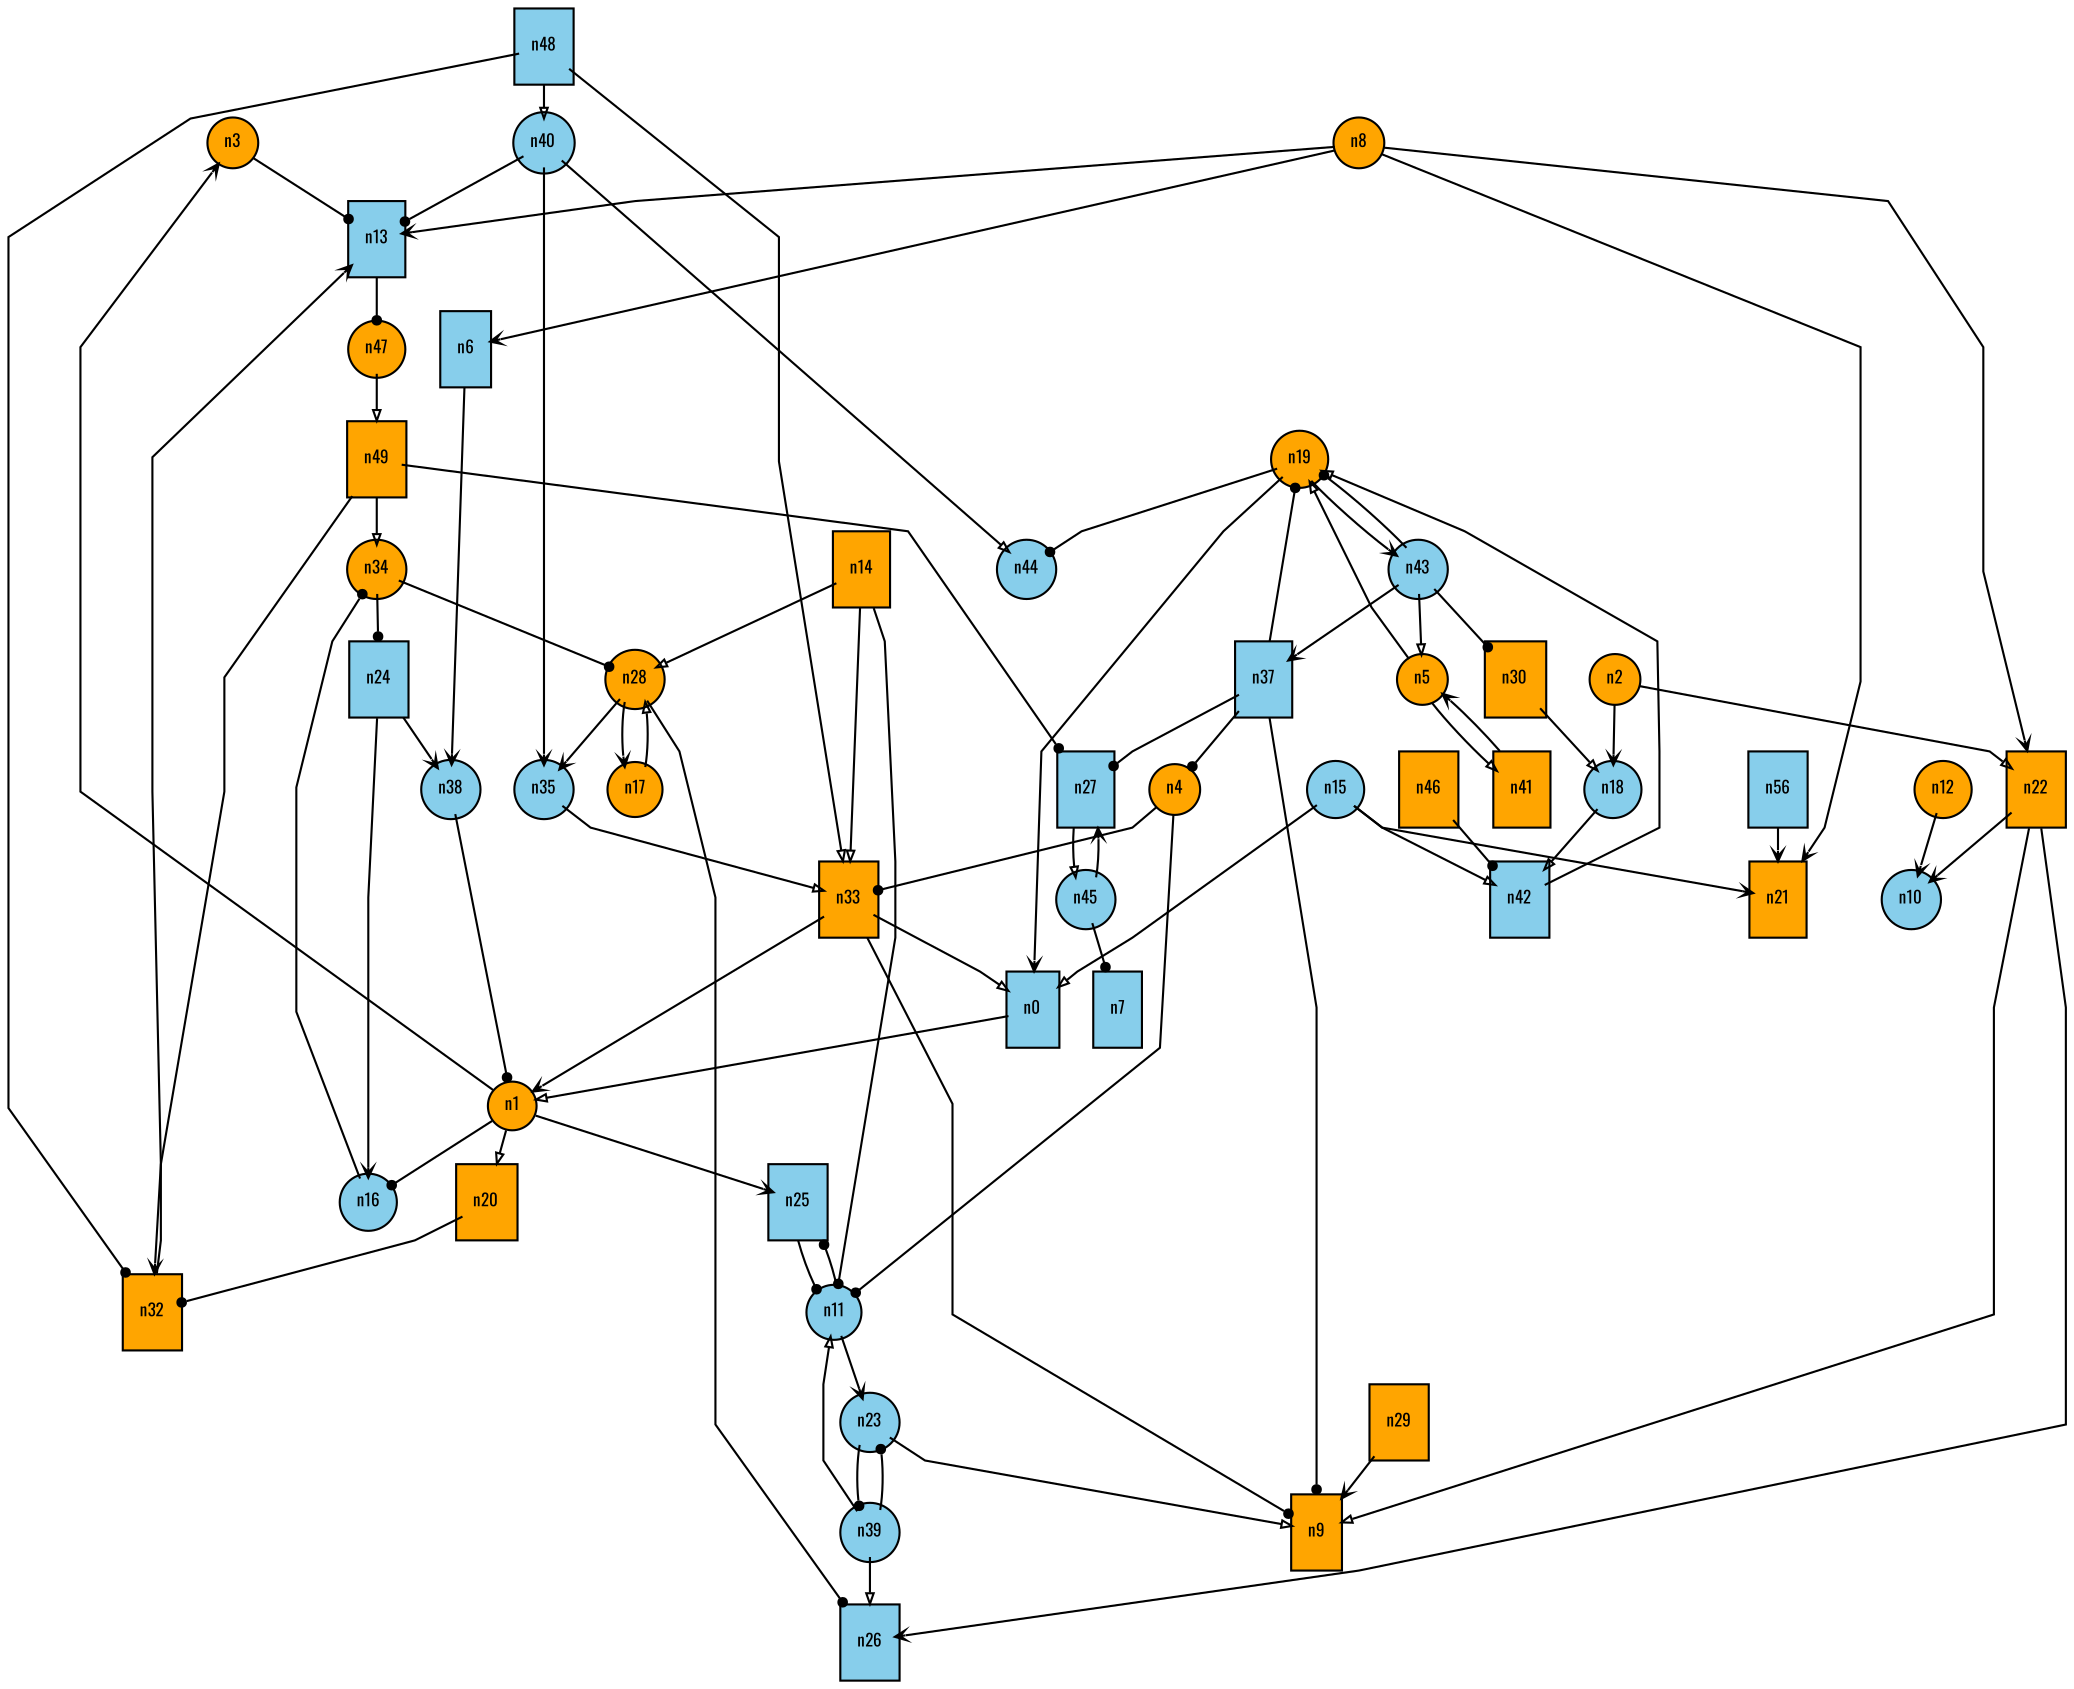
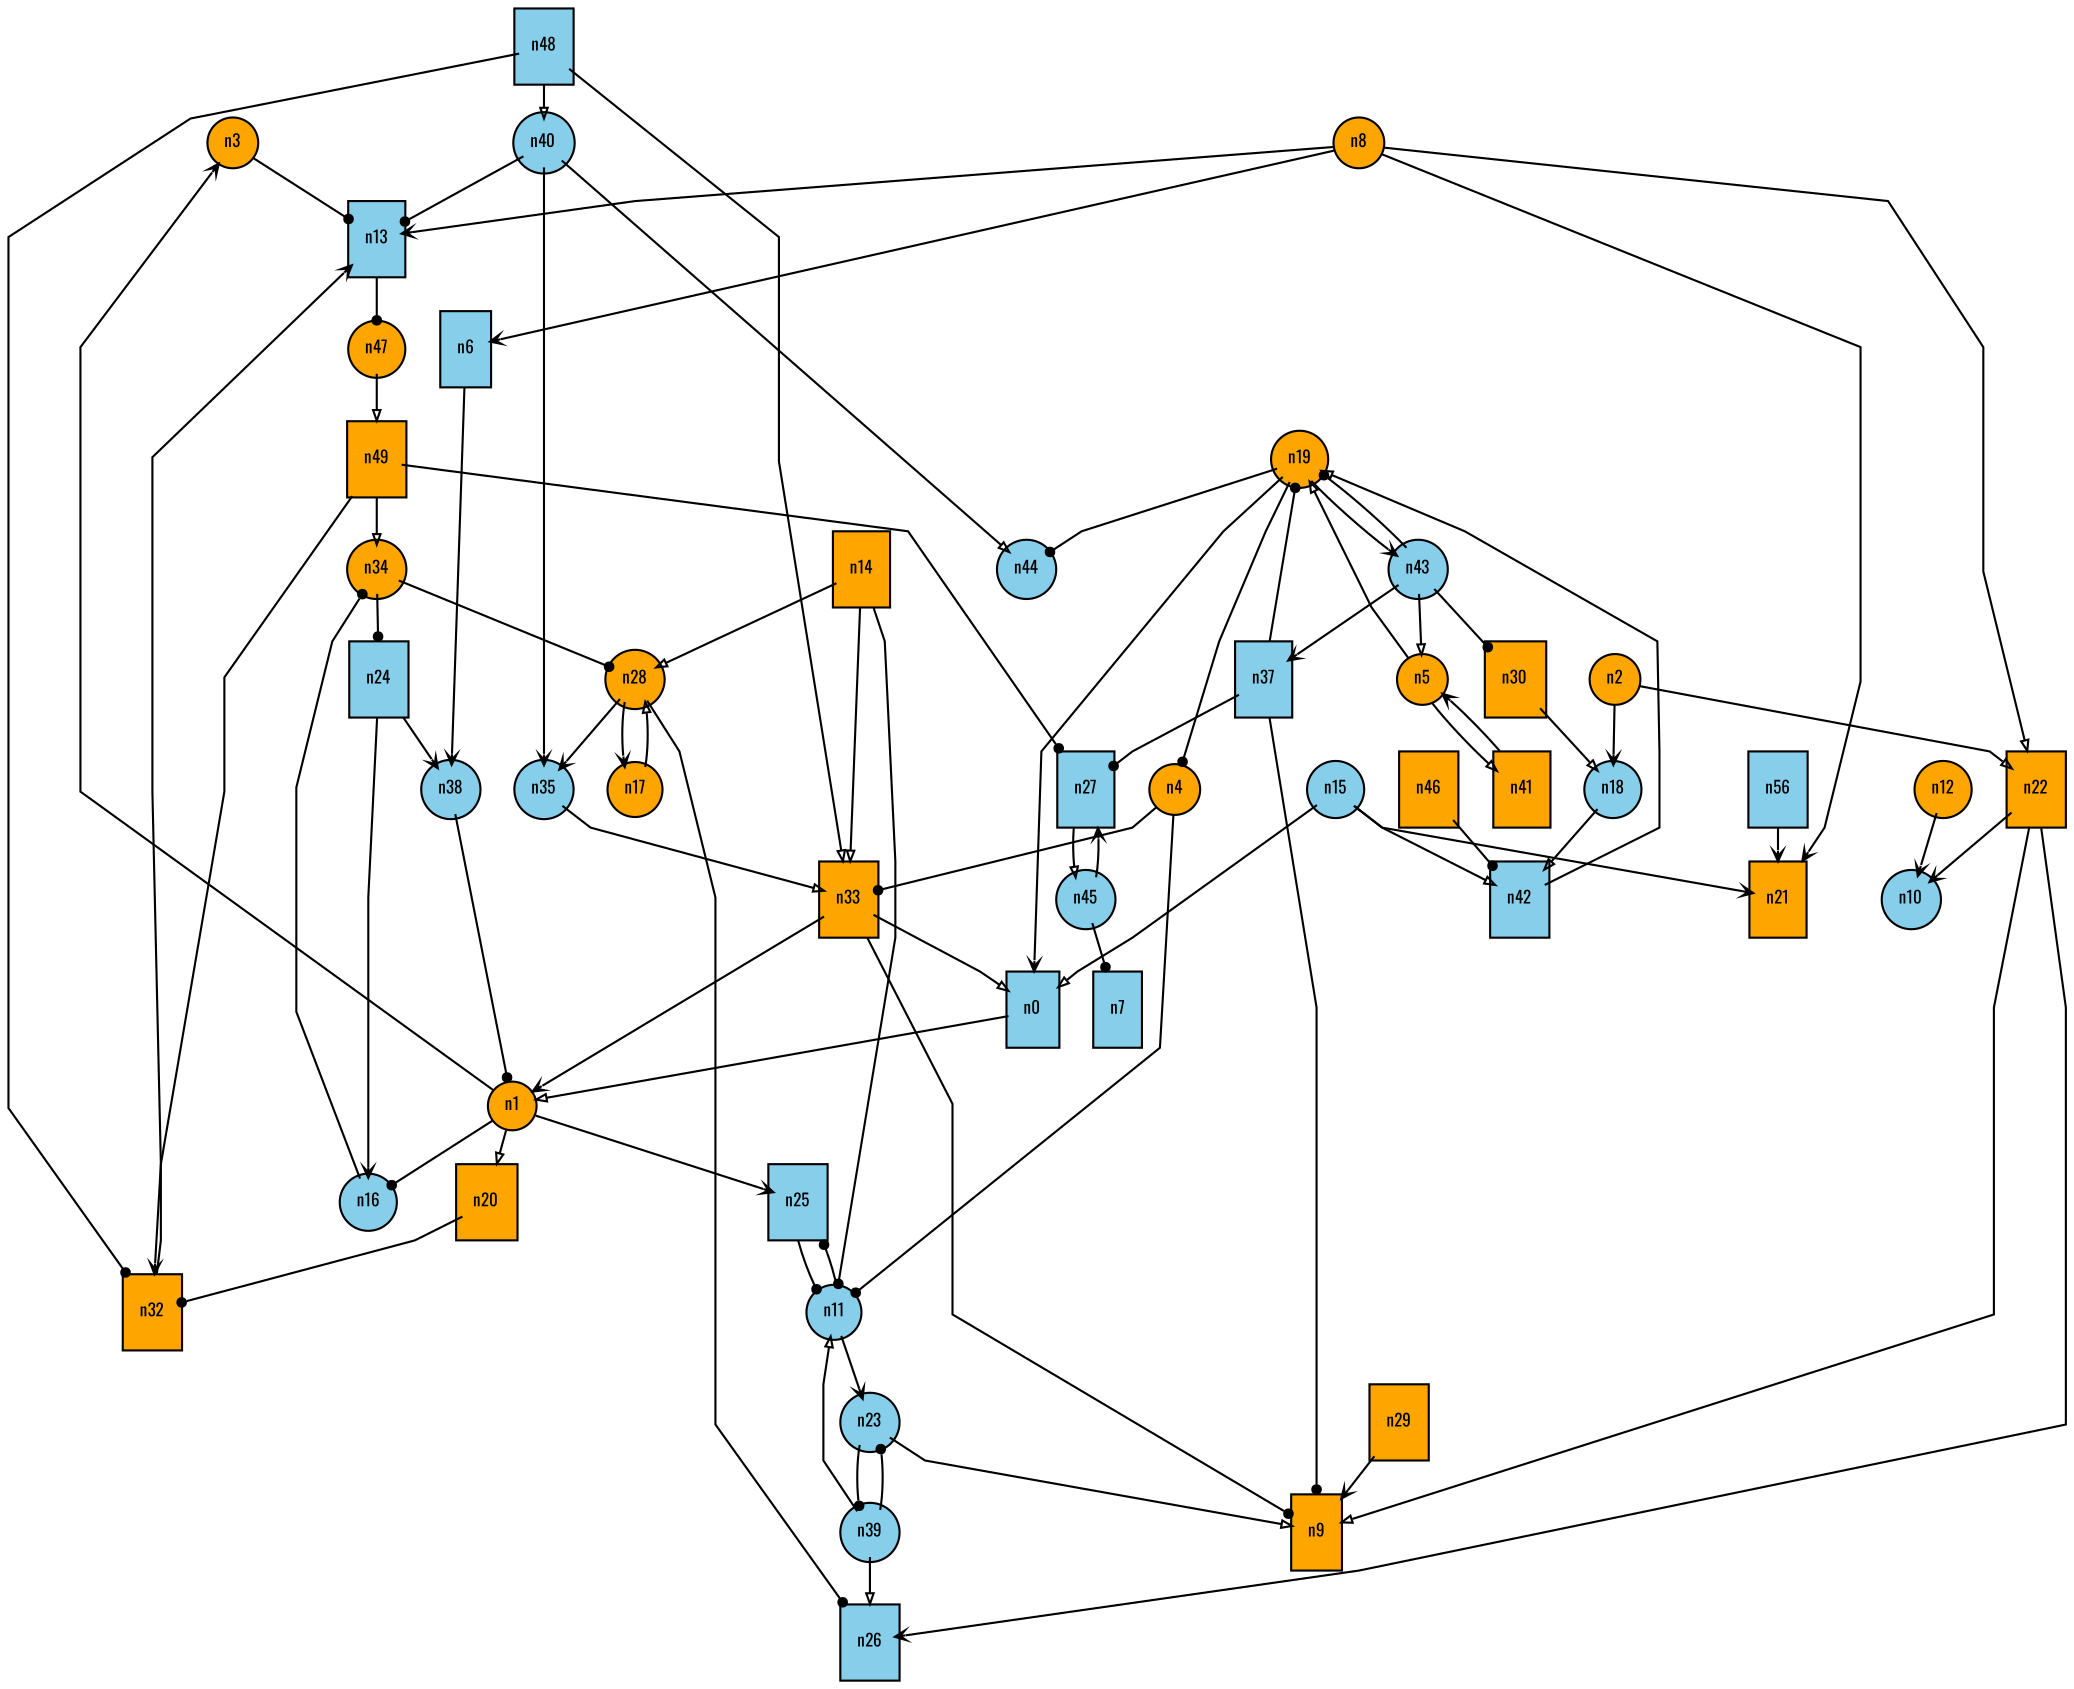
(1906, 228) -> (1906, 228)
(1217, 737) -> (1230, 617)
